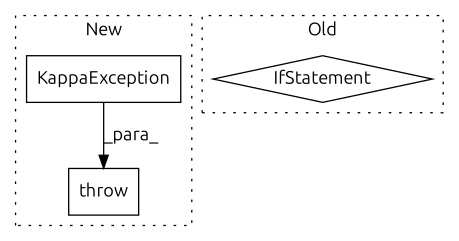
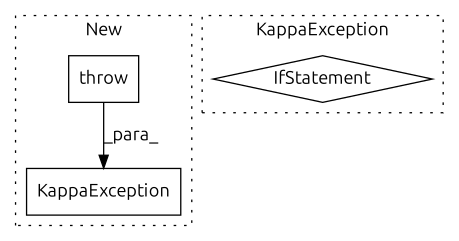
(323, 30) -> (323, 30)
(104, 129) -> (104, 129)
